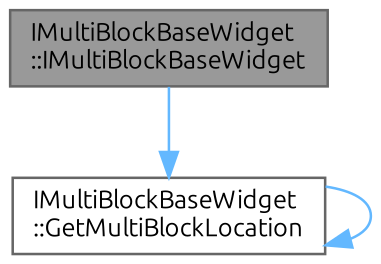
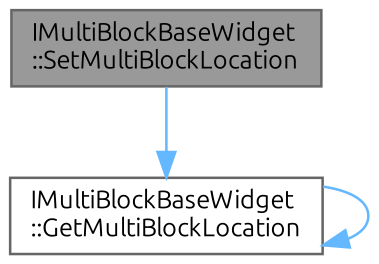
(169, 48) -> (166, 48)
